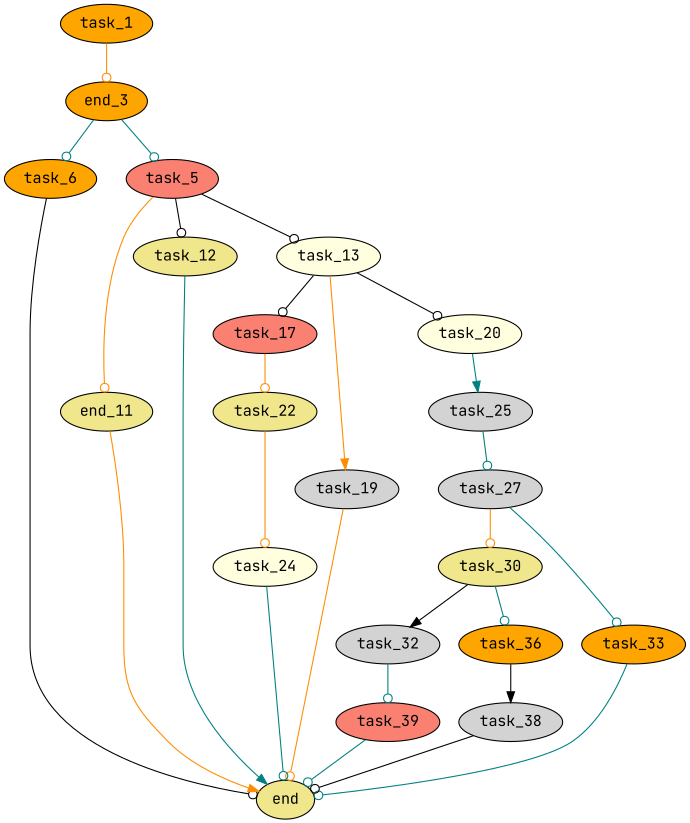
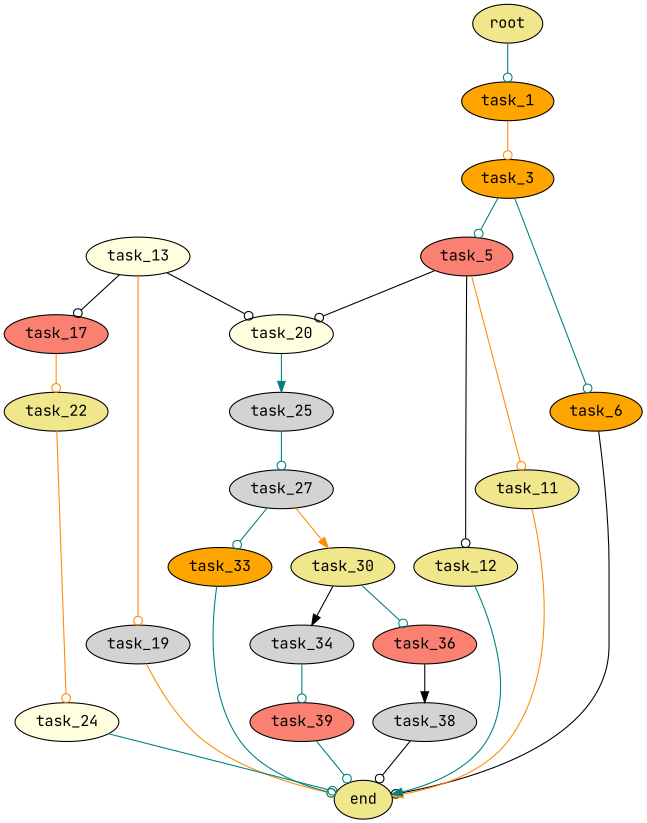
none -> (508, 24)
(107, 101) -> (508, 179)
(246, 216) -> (379, 293)
(337, 367) -> (138, 446)
(107, 412) -> (527, 489)
(490, 524) -> (309, 524)
(388, 645) -> (302, 645)
(511, 645) -> (425, 645)
